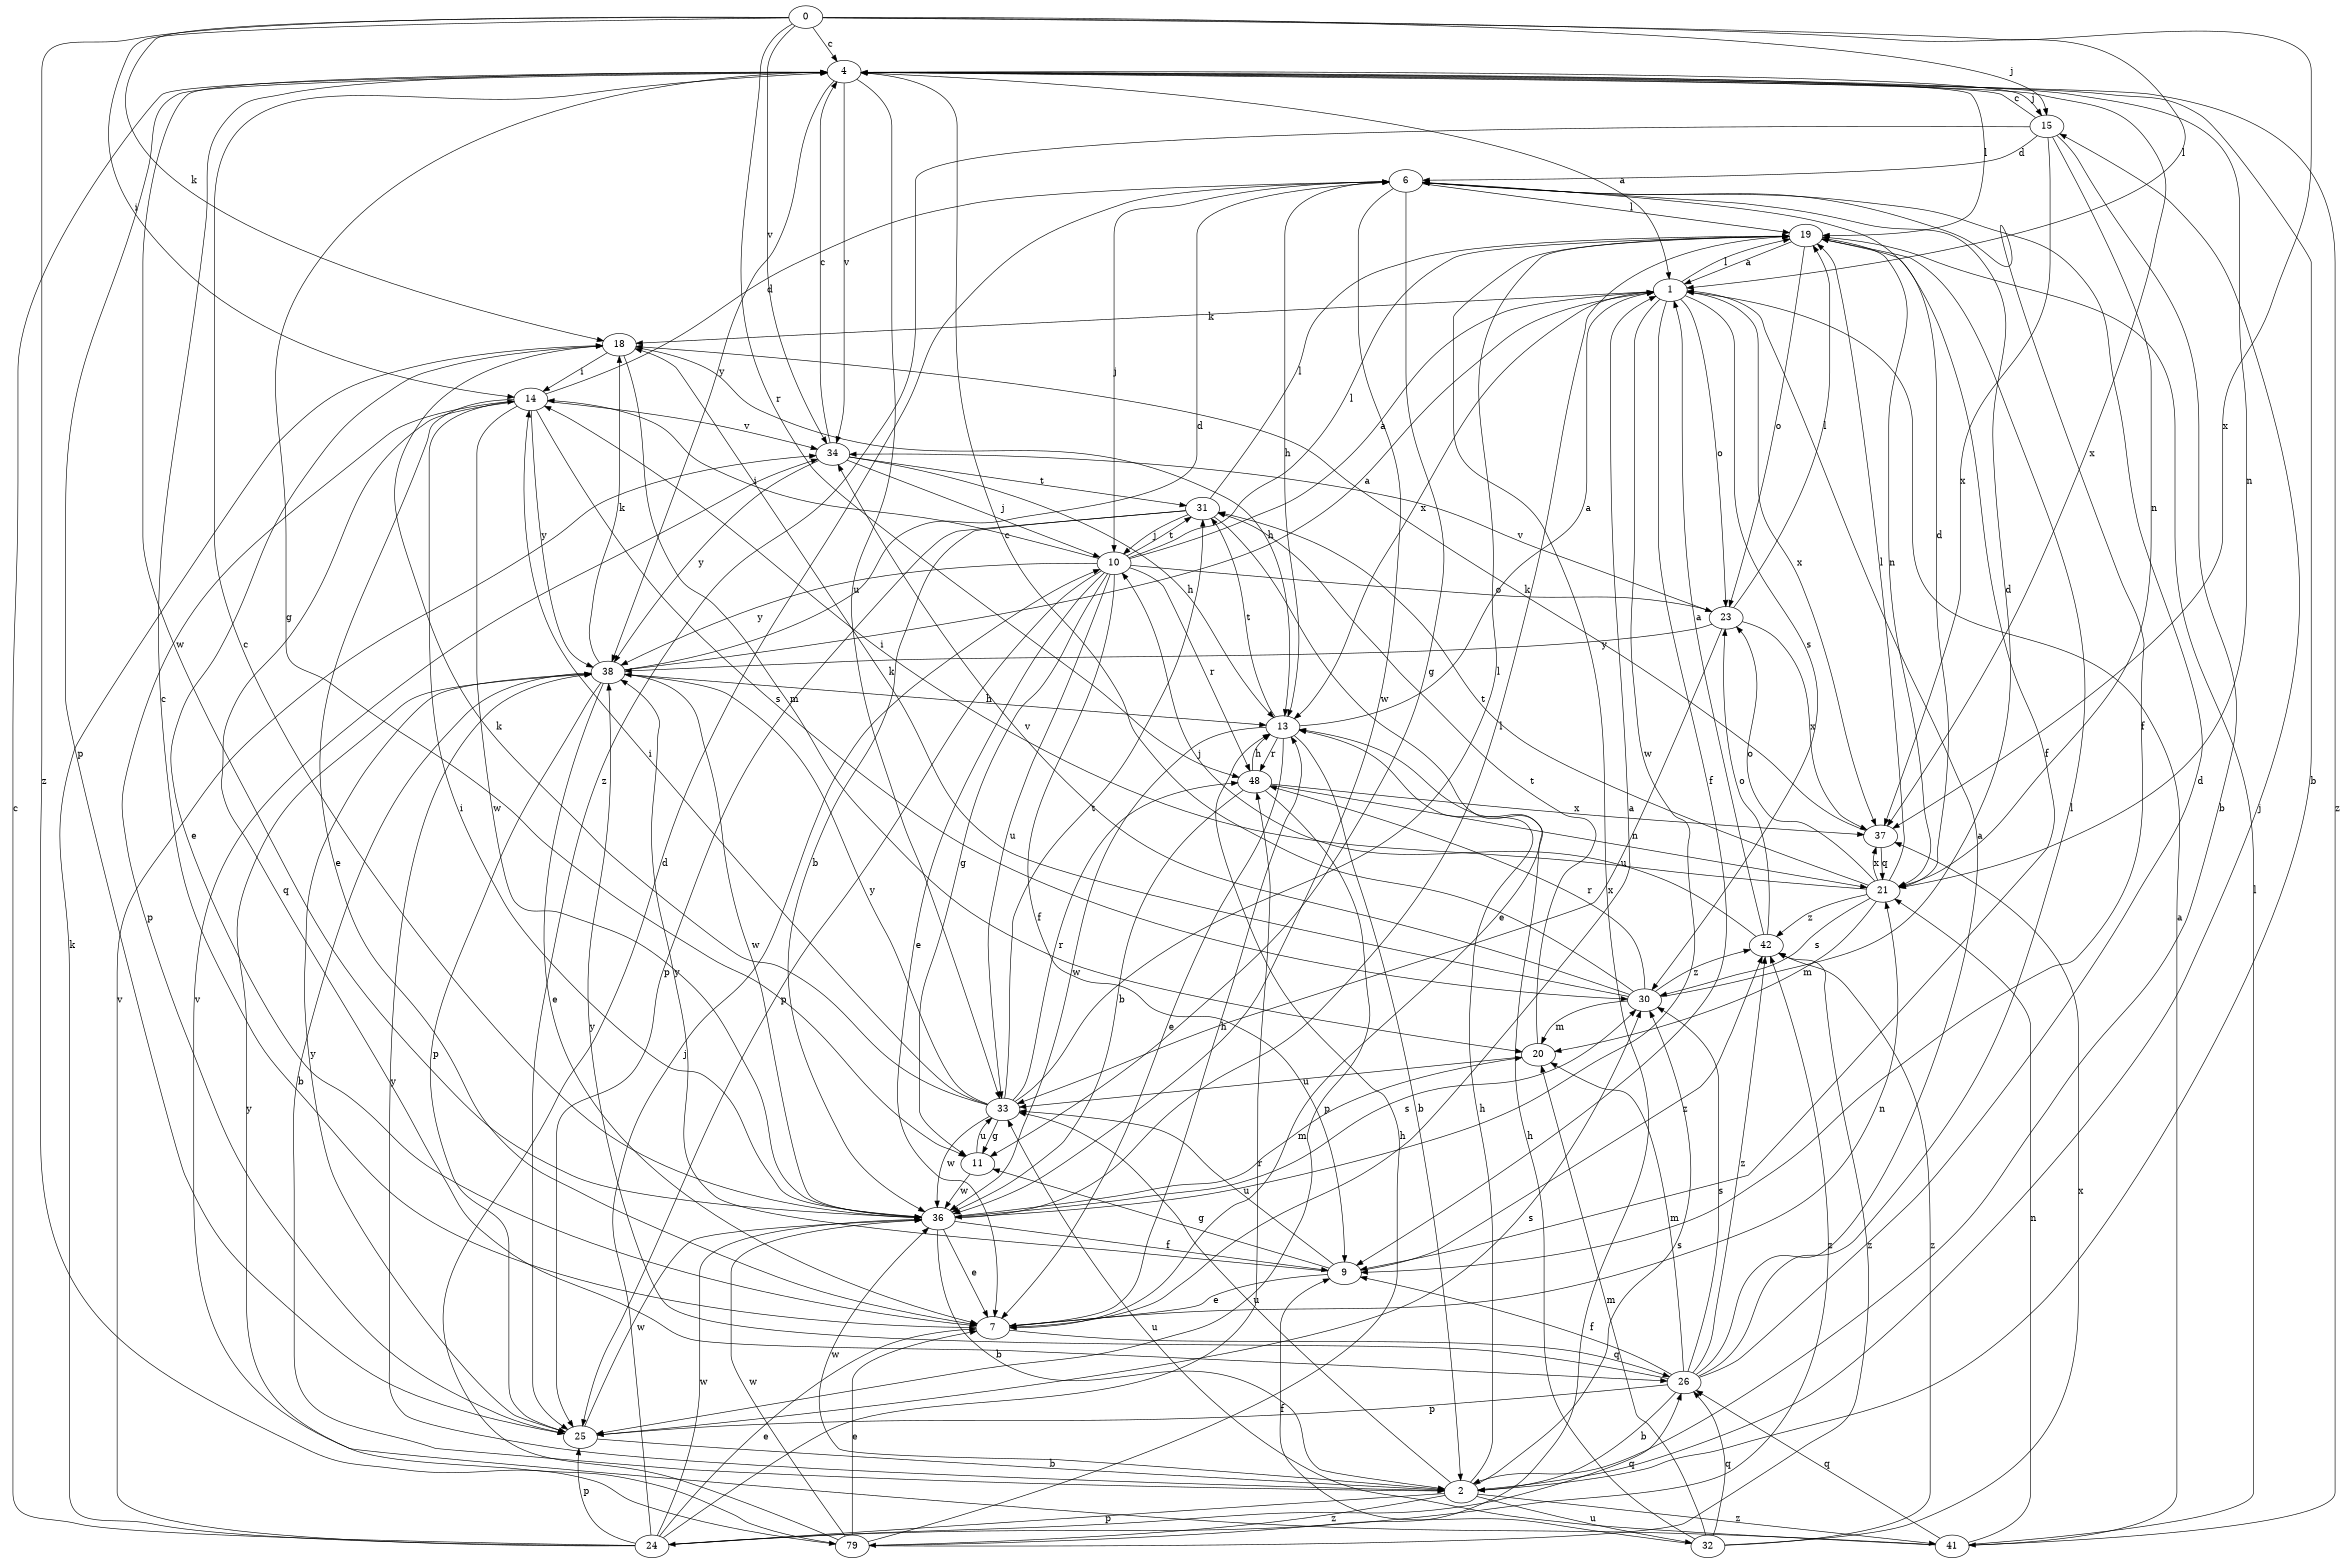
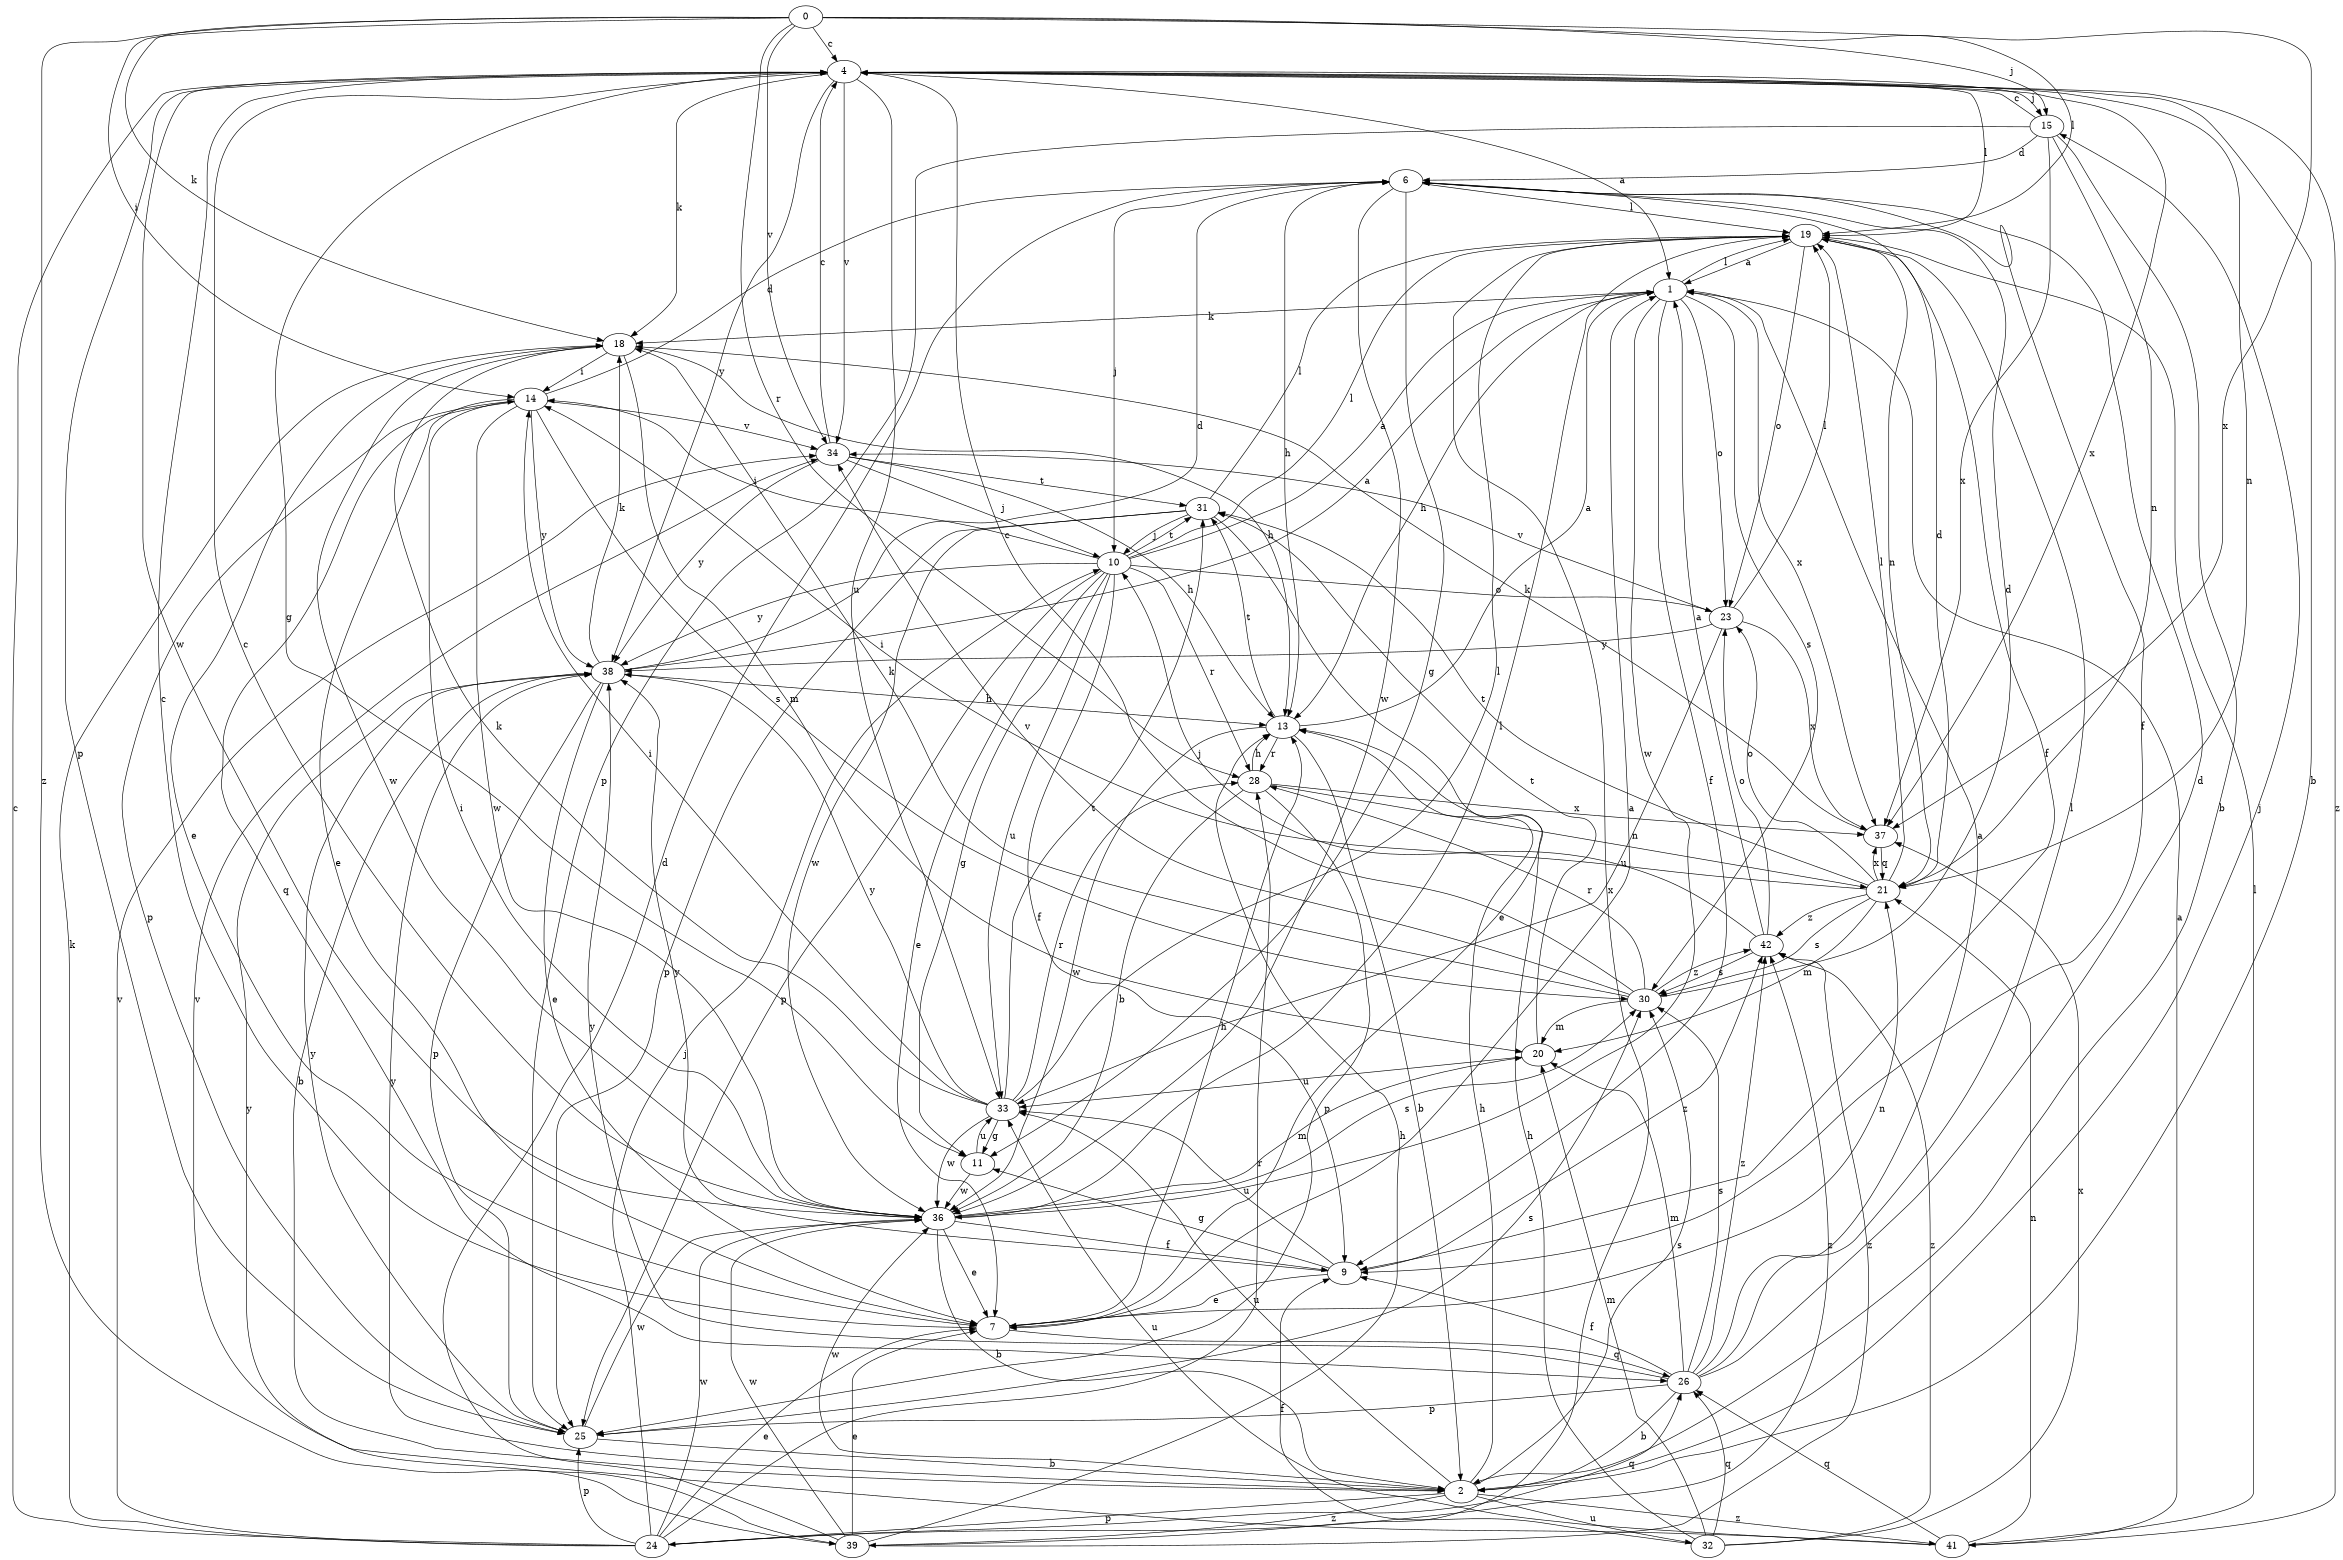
(1887, 39) -> (1727, 37)
none -> (676, 155)
(1424, 509) -> (1424, 509)
(604, 782) -> (604, 782)
(1255, 782) -> (1255, 782)
(816, 864) -> (816, 864)
(749, 950) -> (404, 825)
none -> (1709, 973)
(1169, 1020) -> none
(852, 1546) -> (852, 1546)
